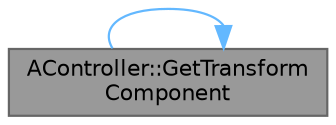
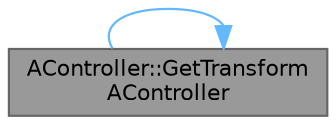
(168, 82) -> (168, 82)
